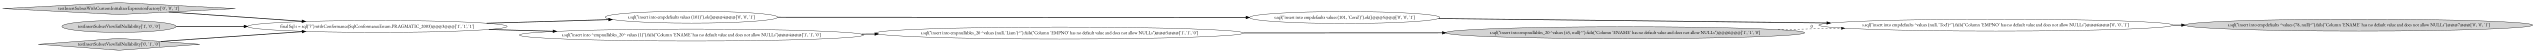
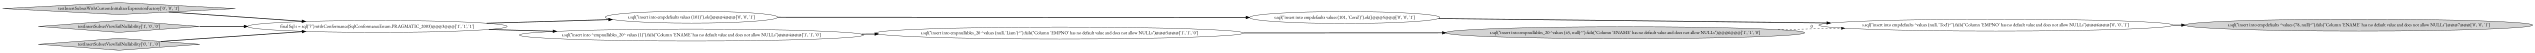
(119, 26) -> (119, 26)
